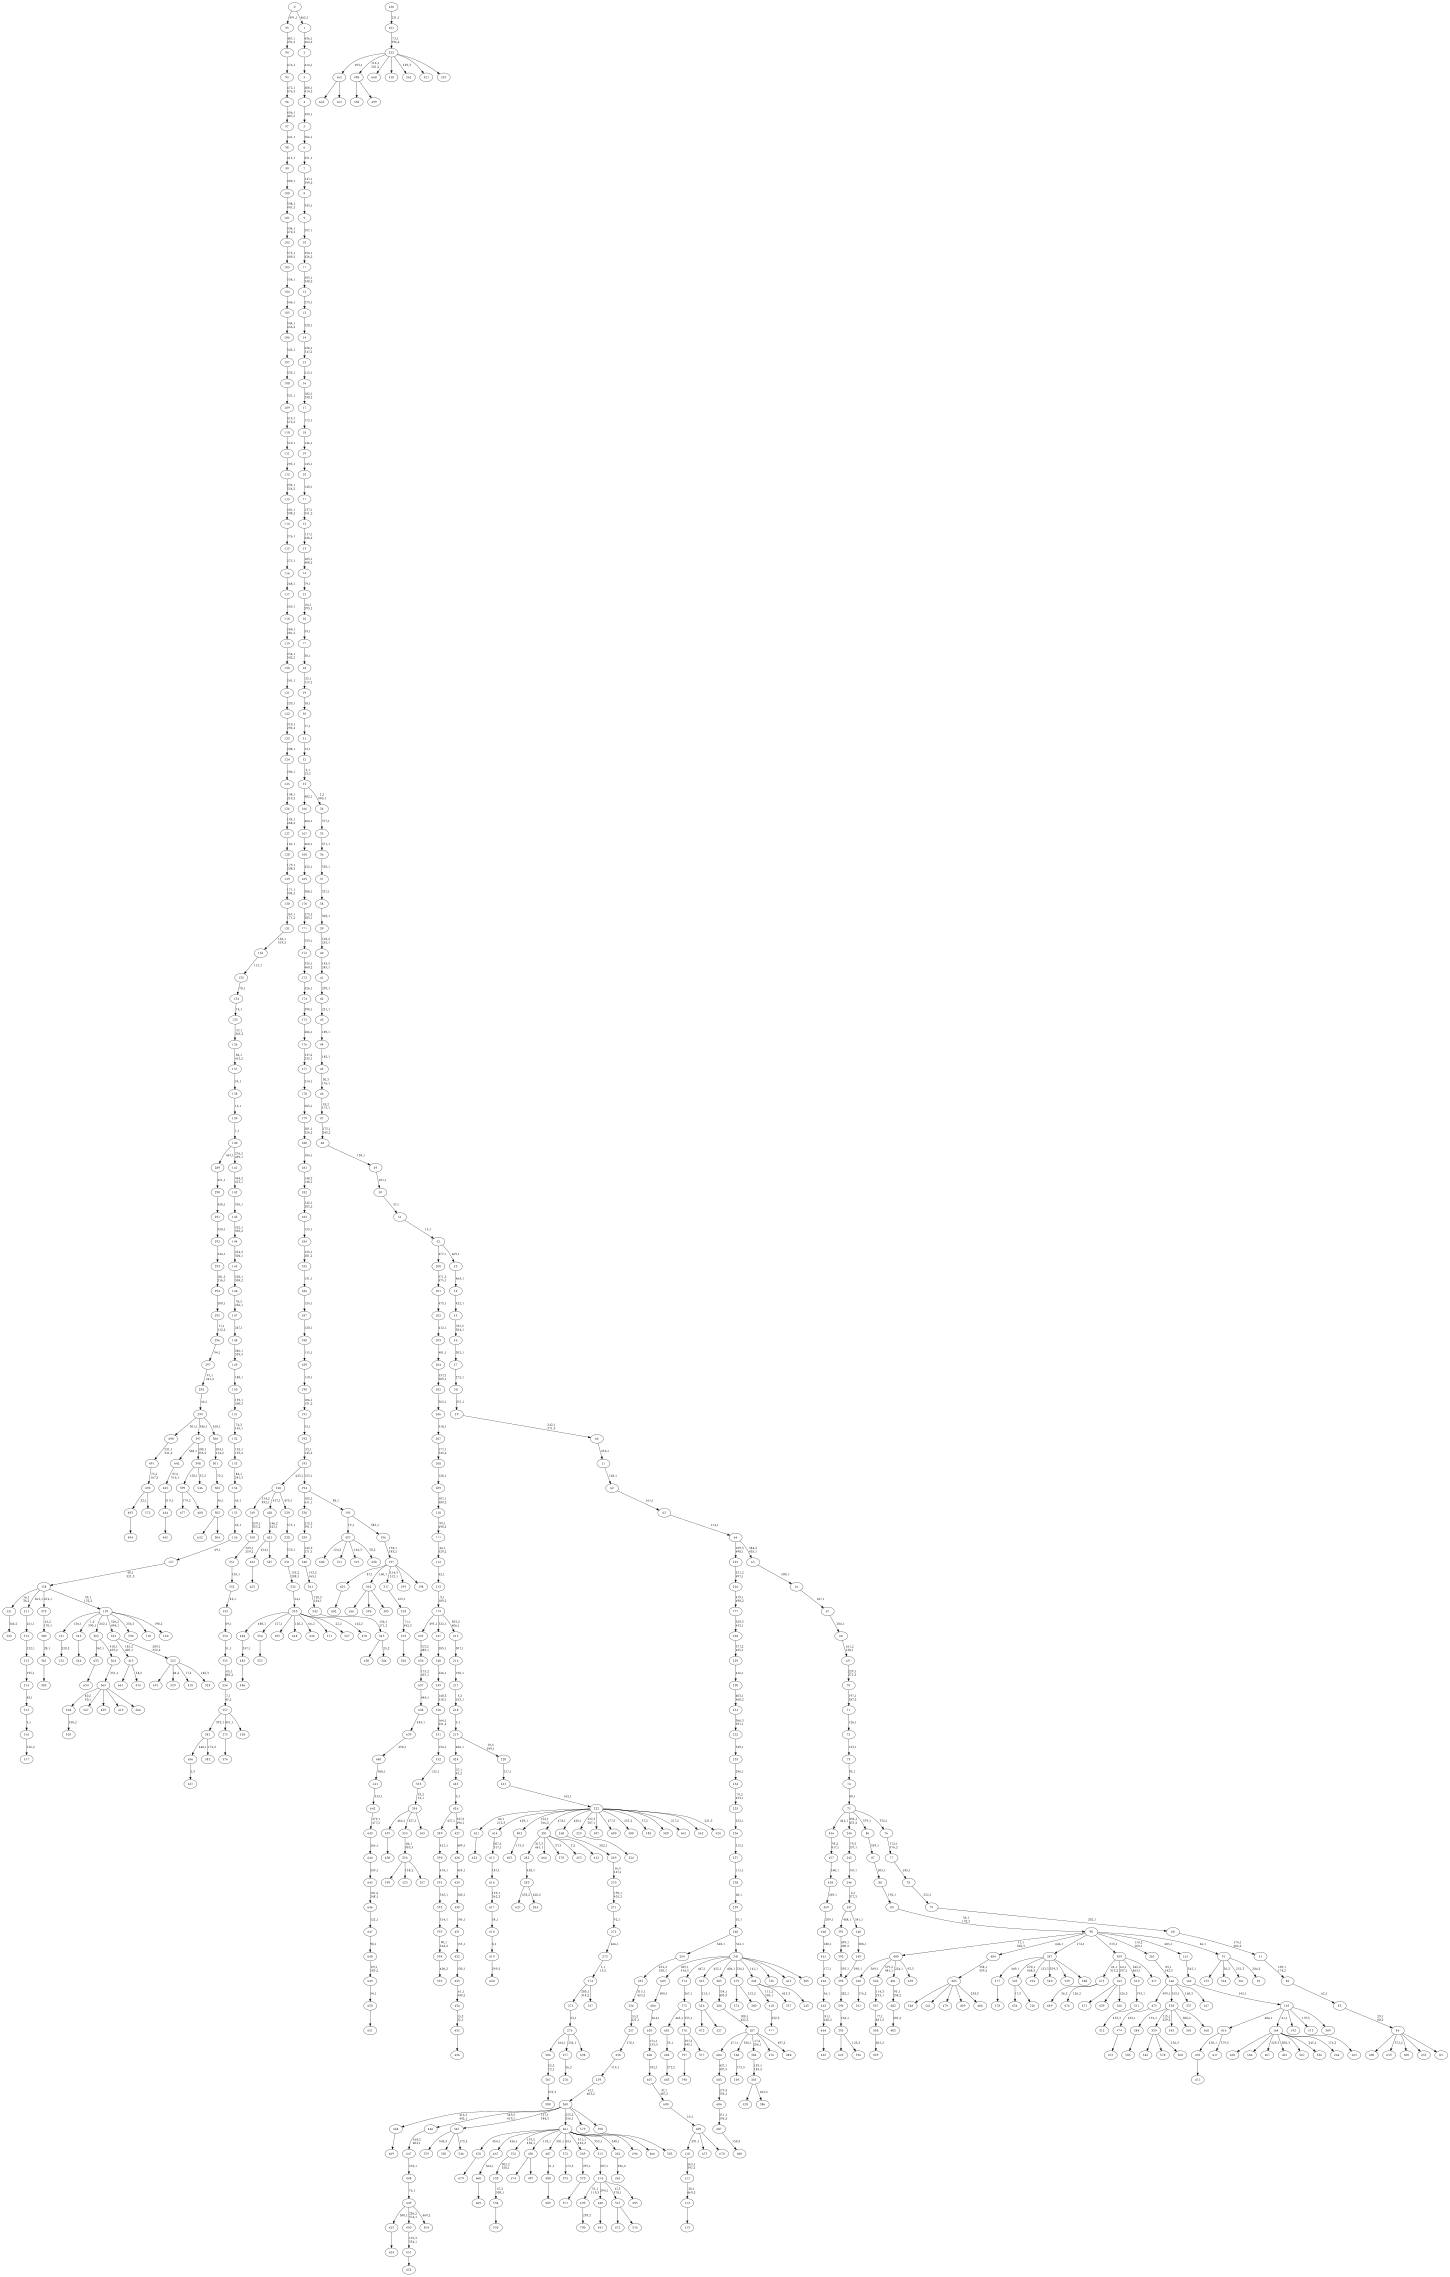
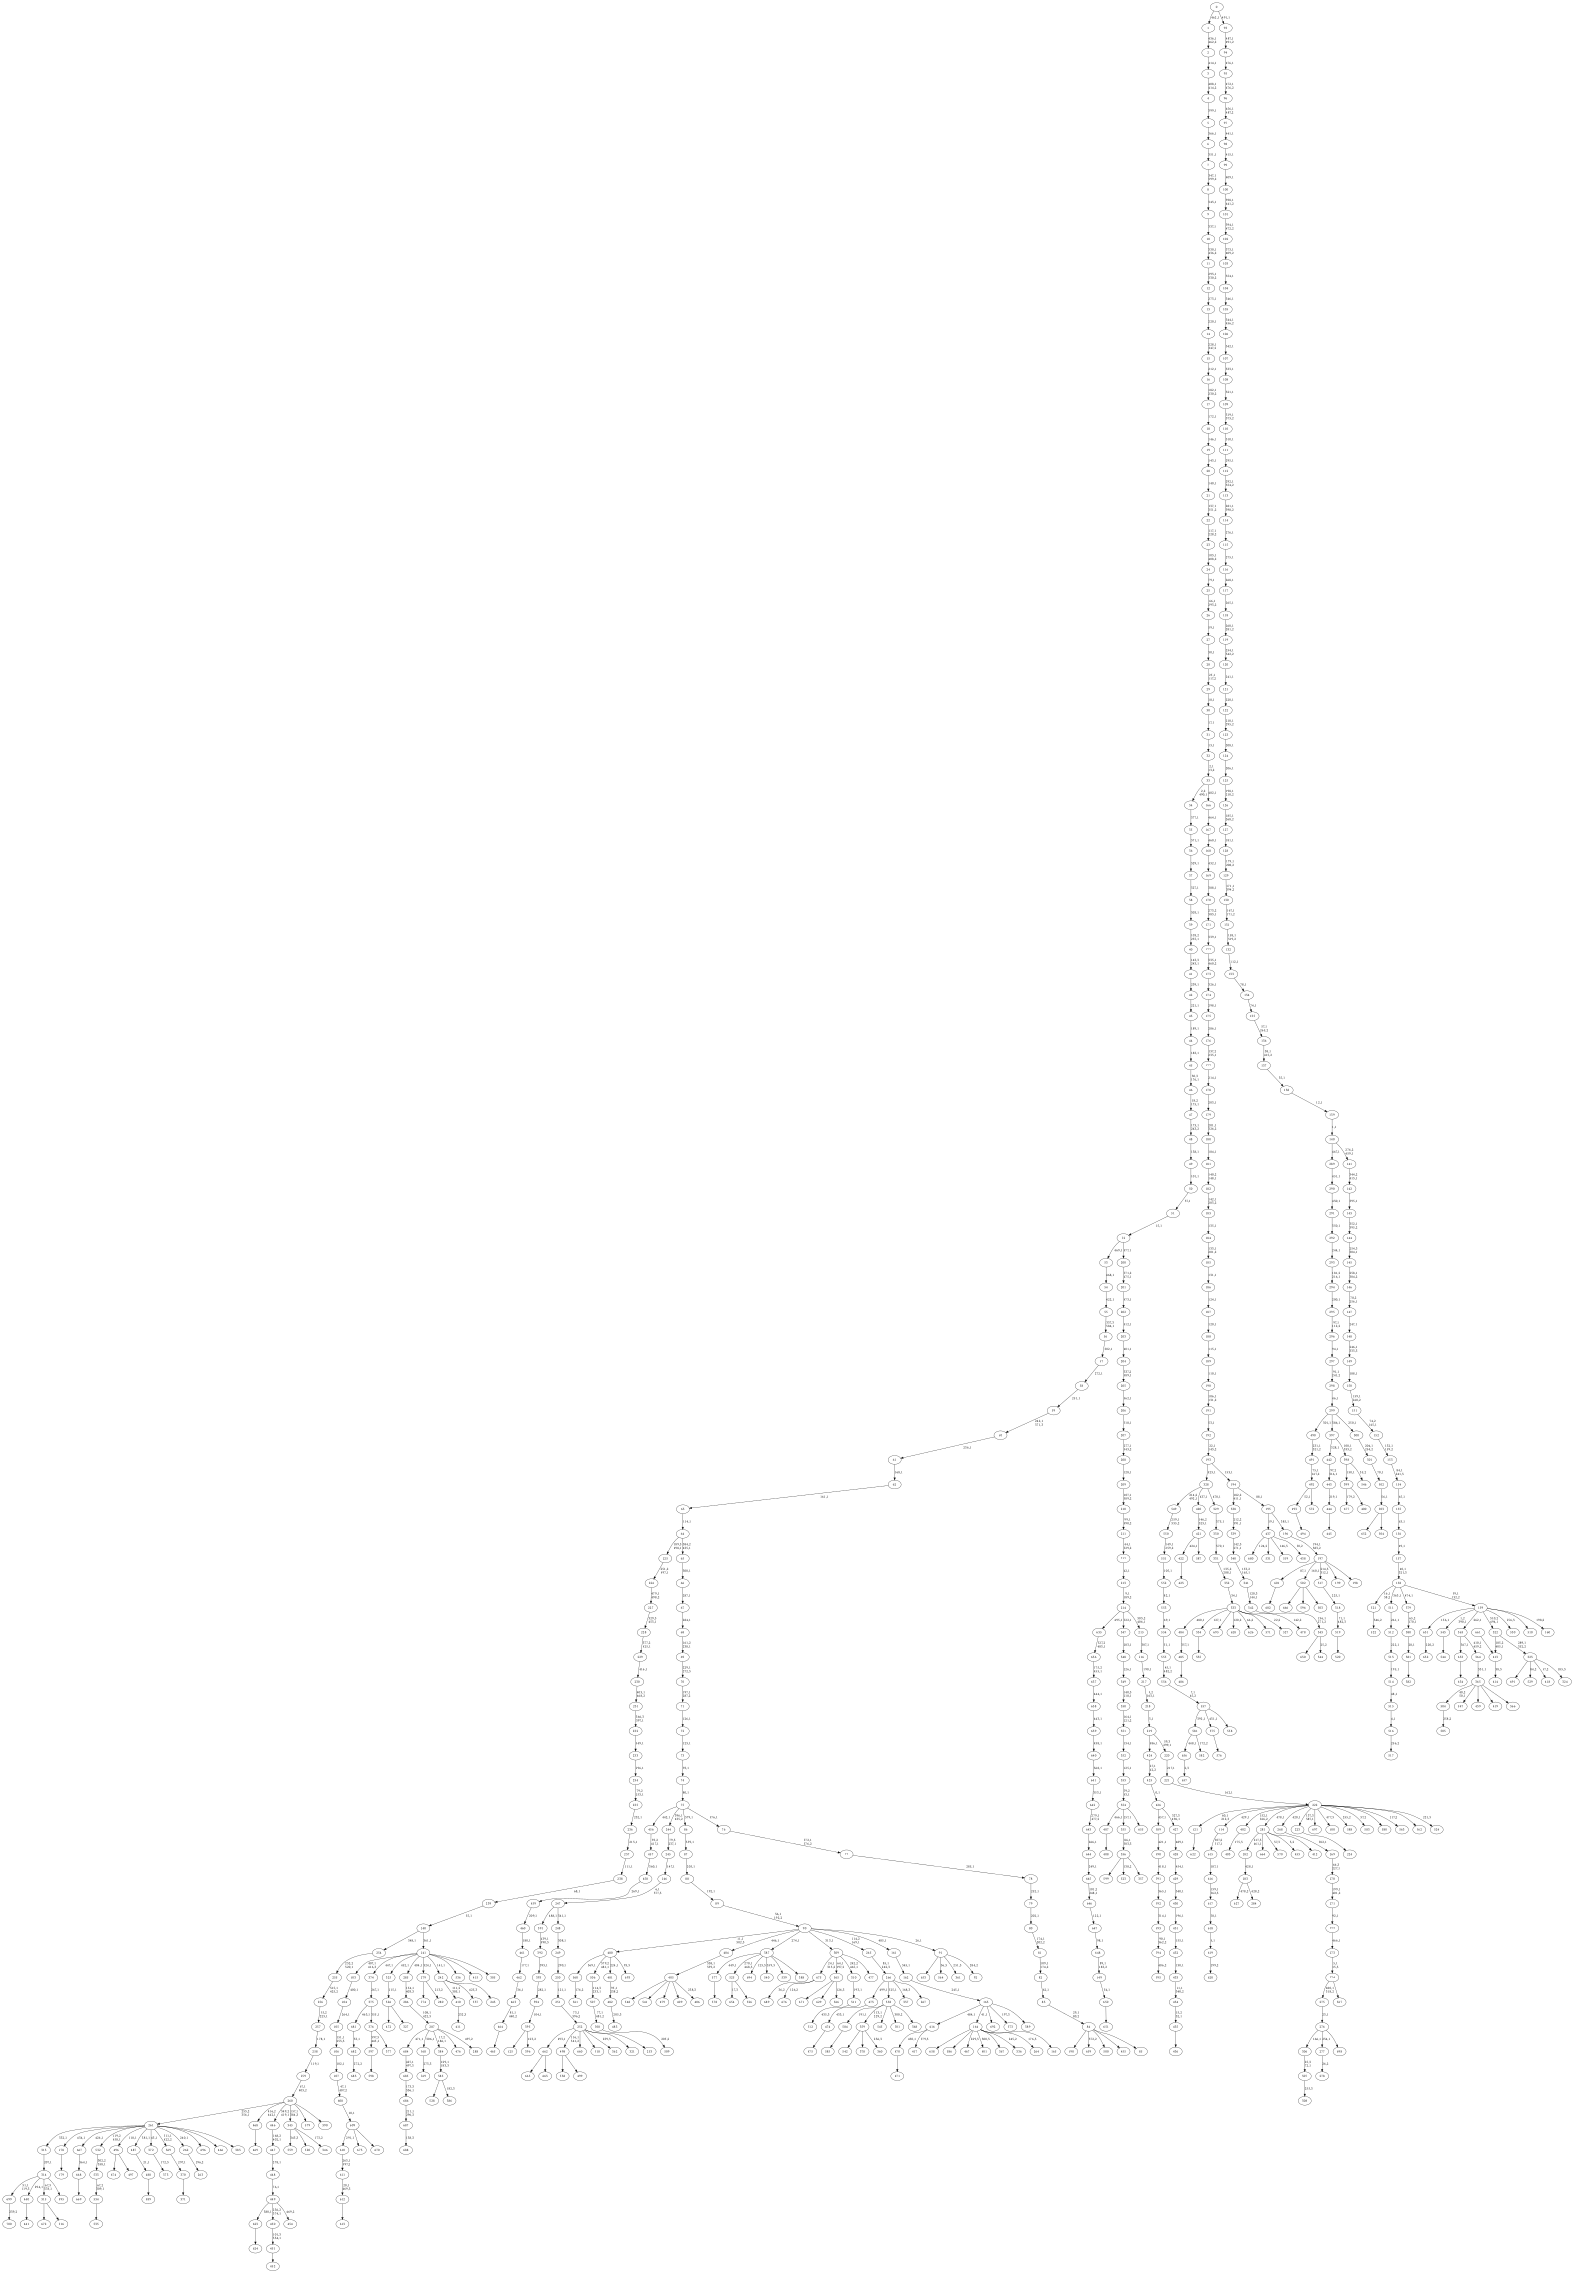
(126, 1672) -> (1486, 1644)
(852, 1969) -> (558, 1964)
